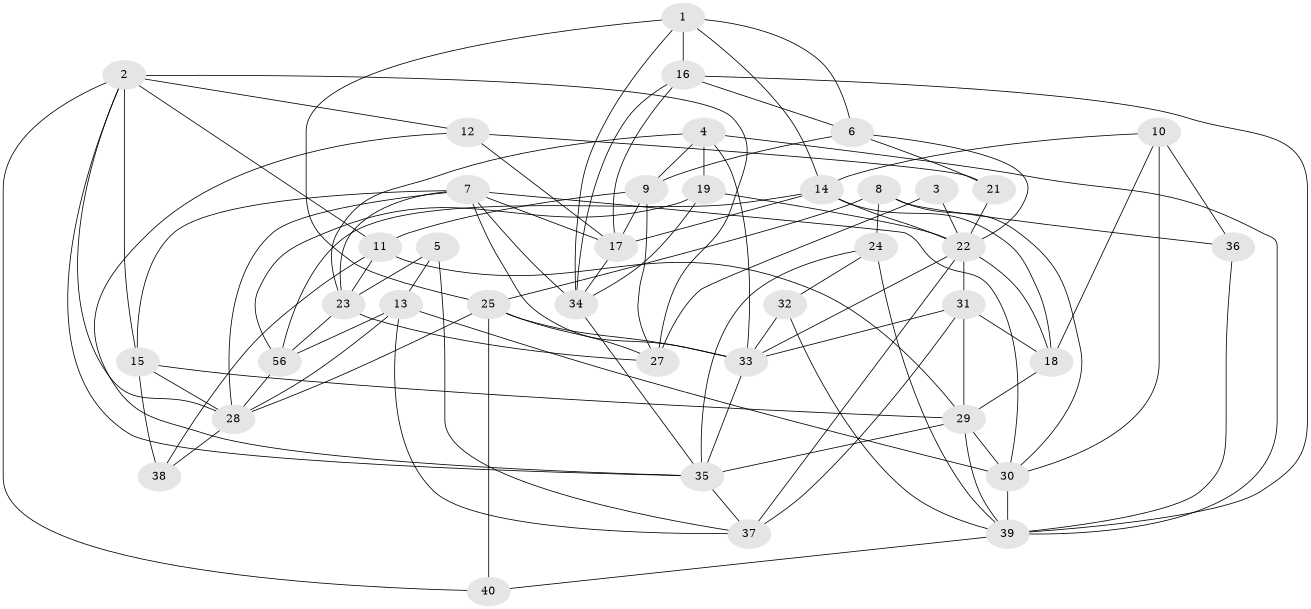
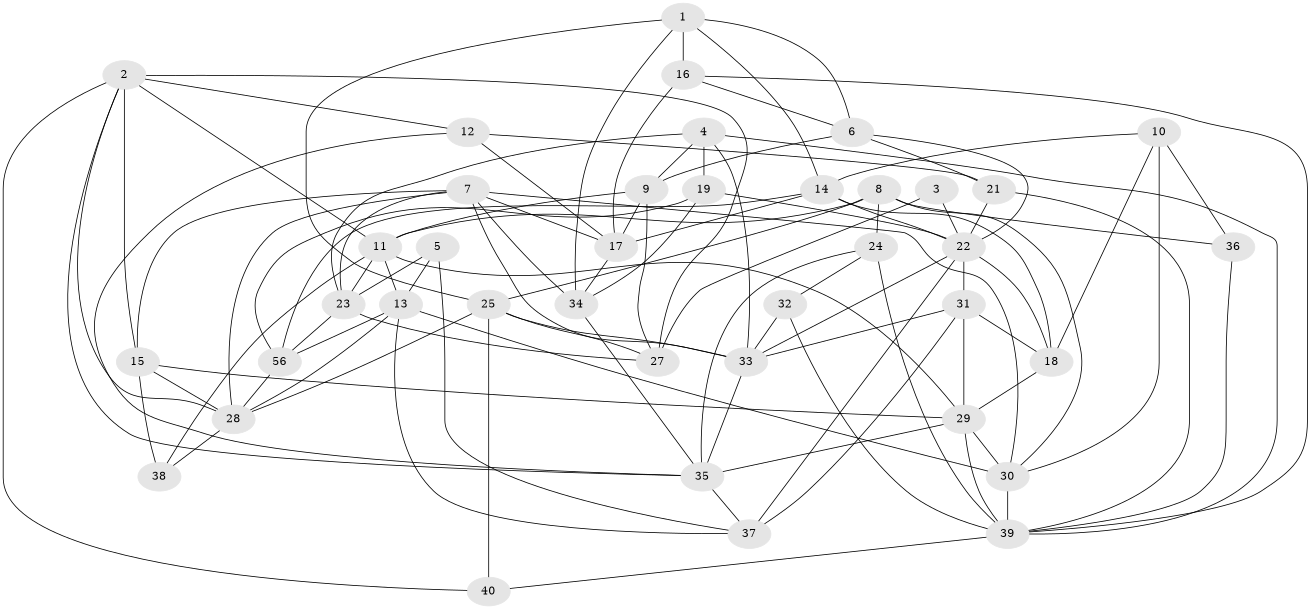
(599, 176) -> none
none -> (642, 219)
none -> (389, 271)
none -> (1189, 355)
